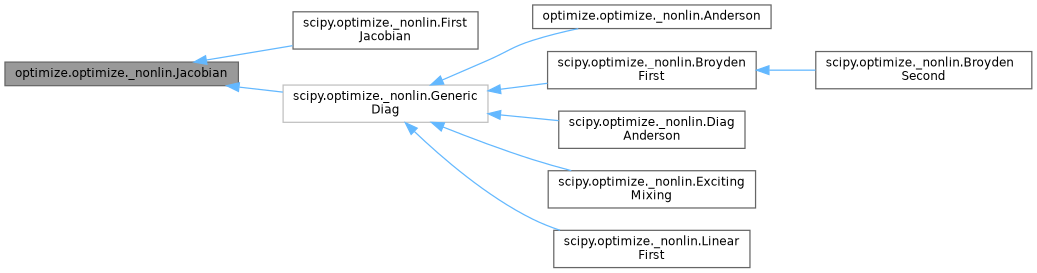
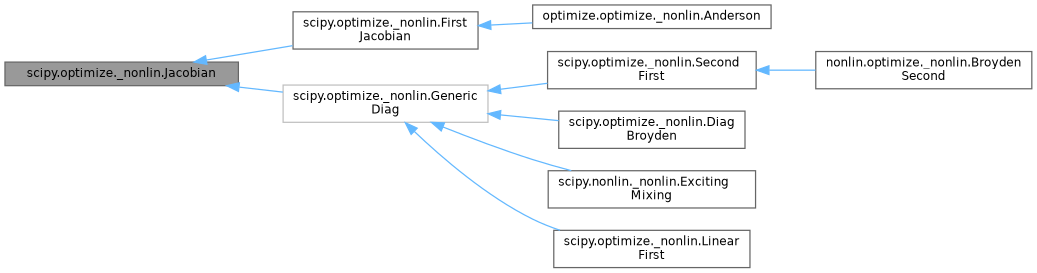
(509, 50) -> (512, 24)
(652, 70) -> (652, 70)
(924, 70) -> (924, 70)
(122, 74) -> (122, 74)
(652, 130) -> (652, 130)
(652, 189) -> (652, 189)
